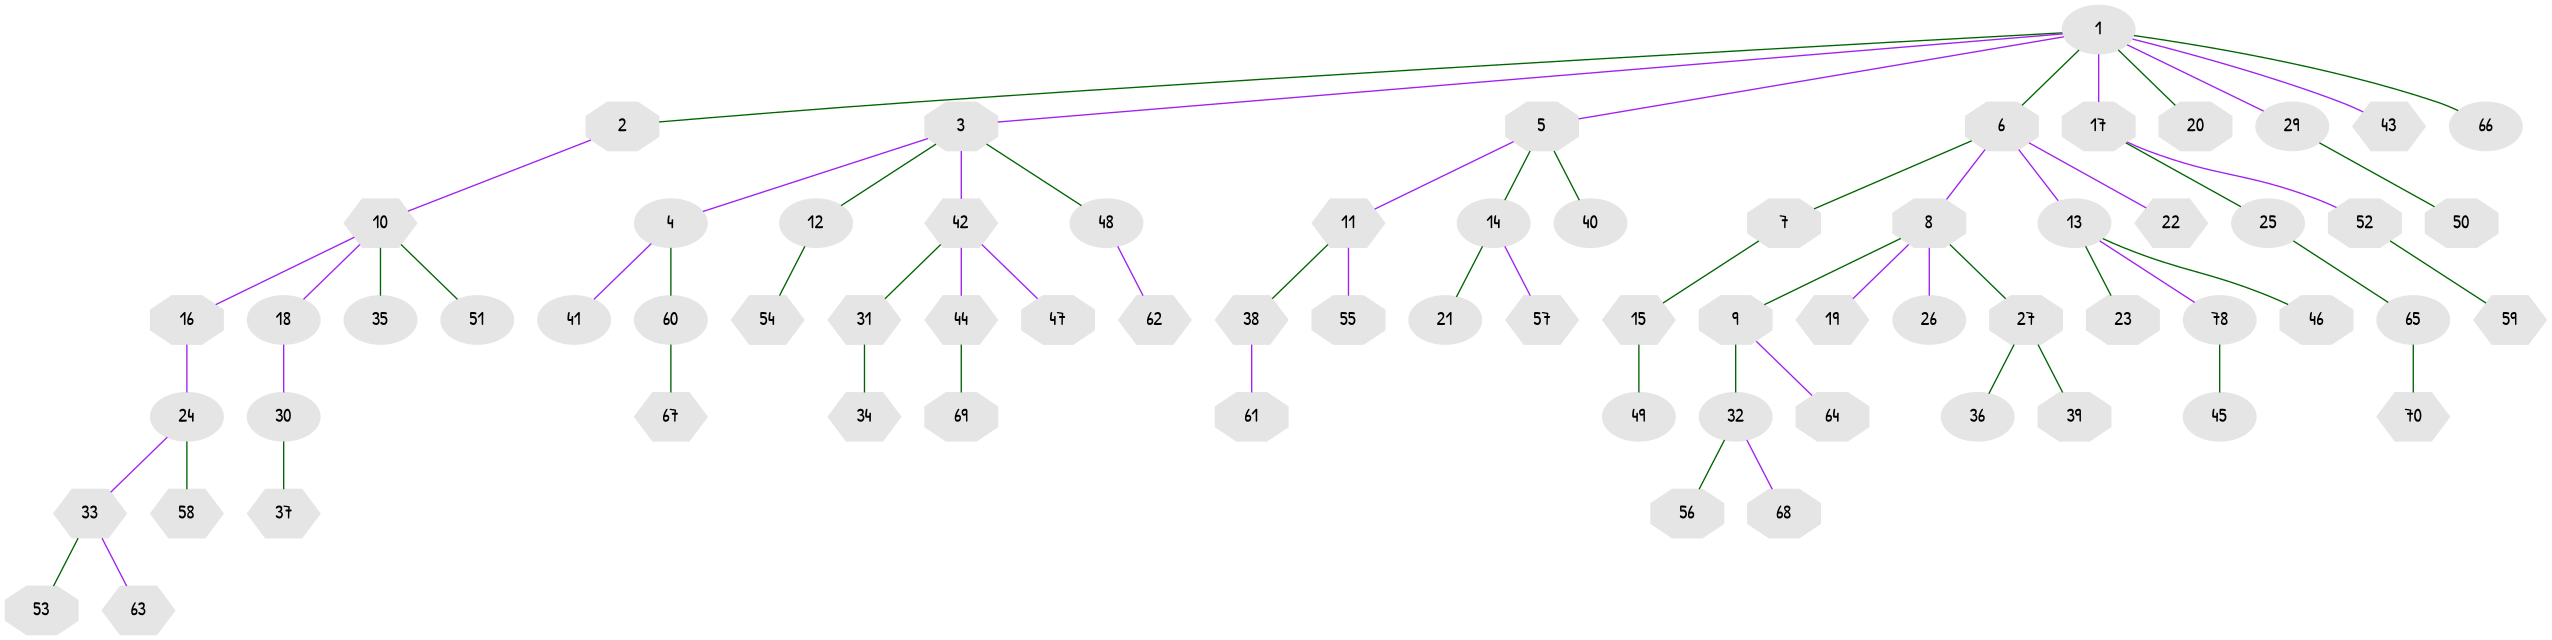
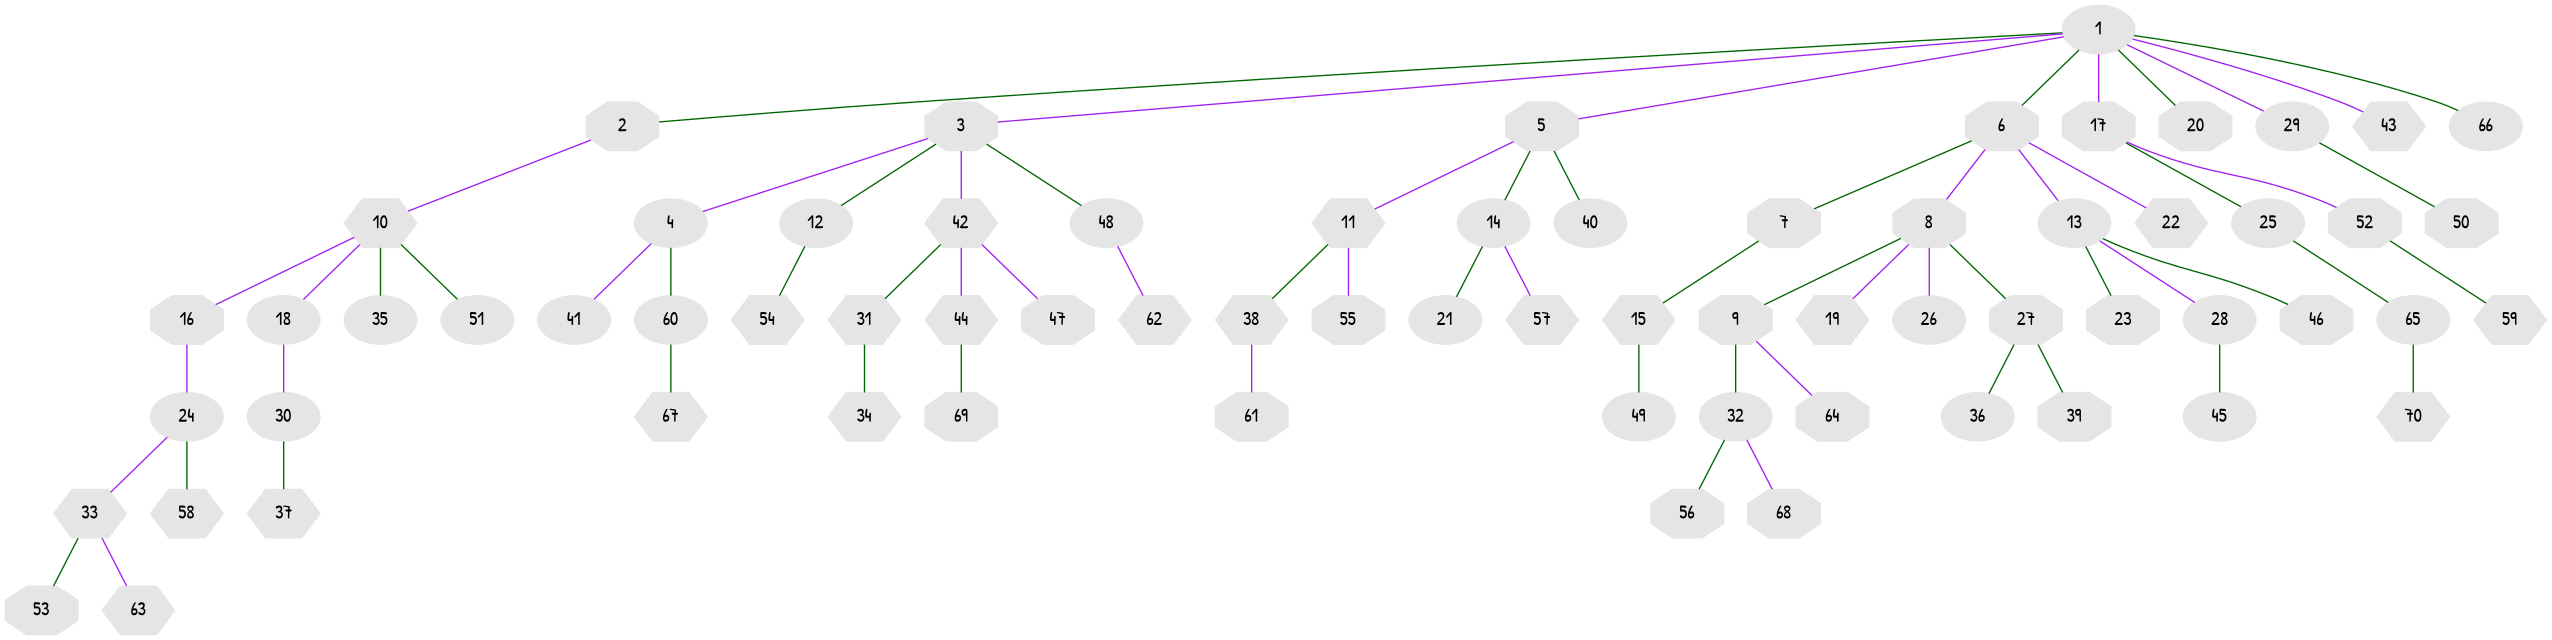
(2220, 320) -> (2220, 320)
